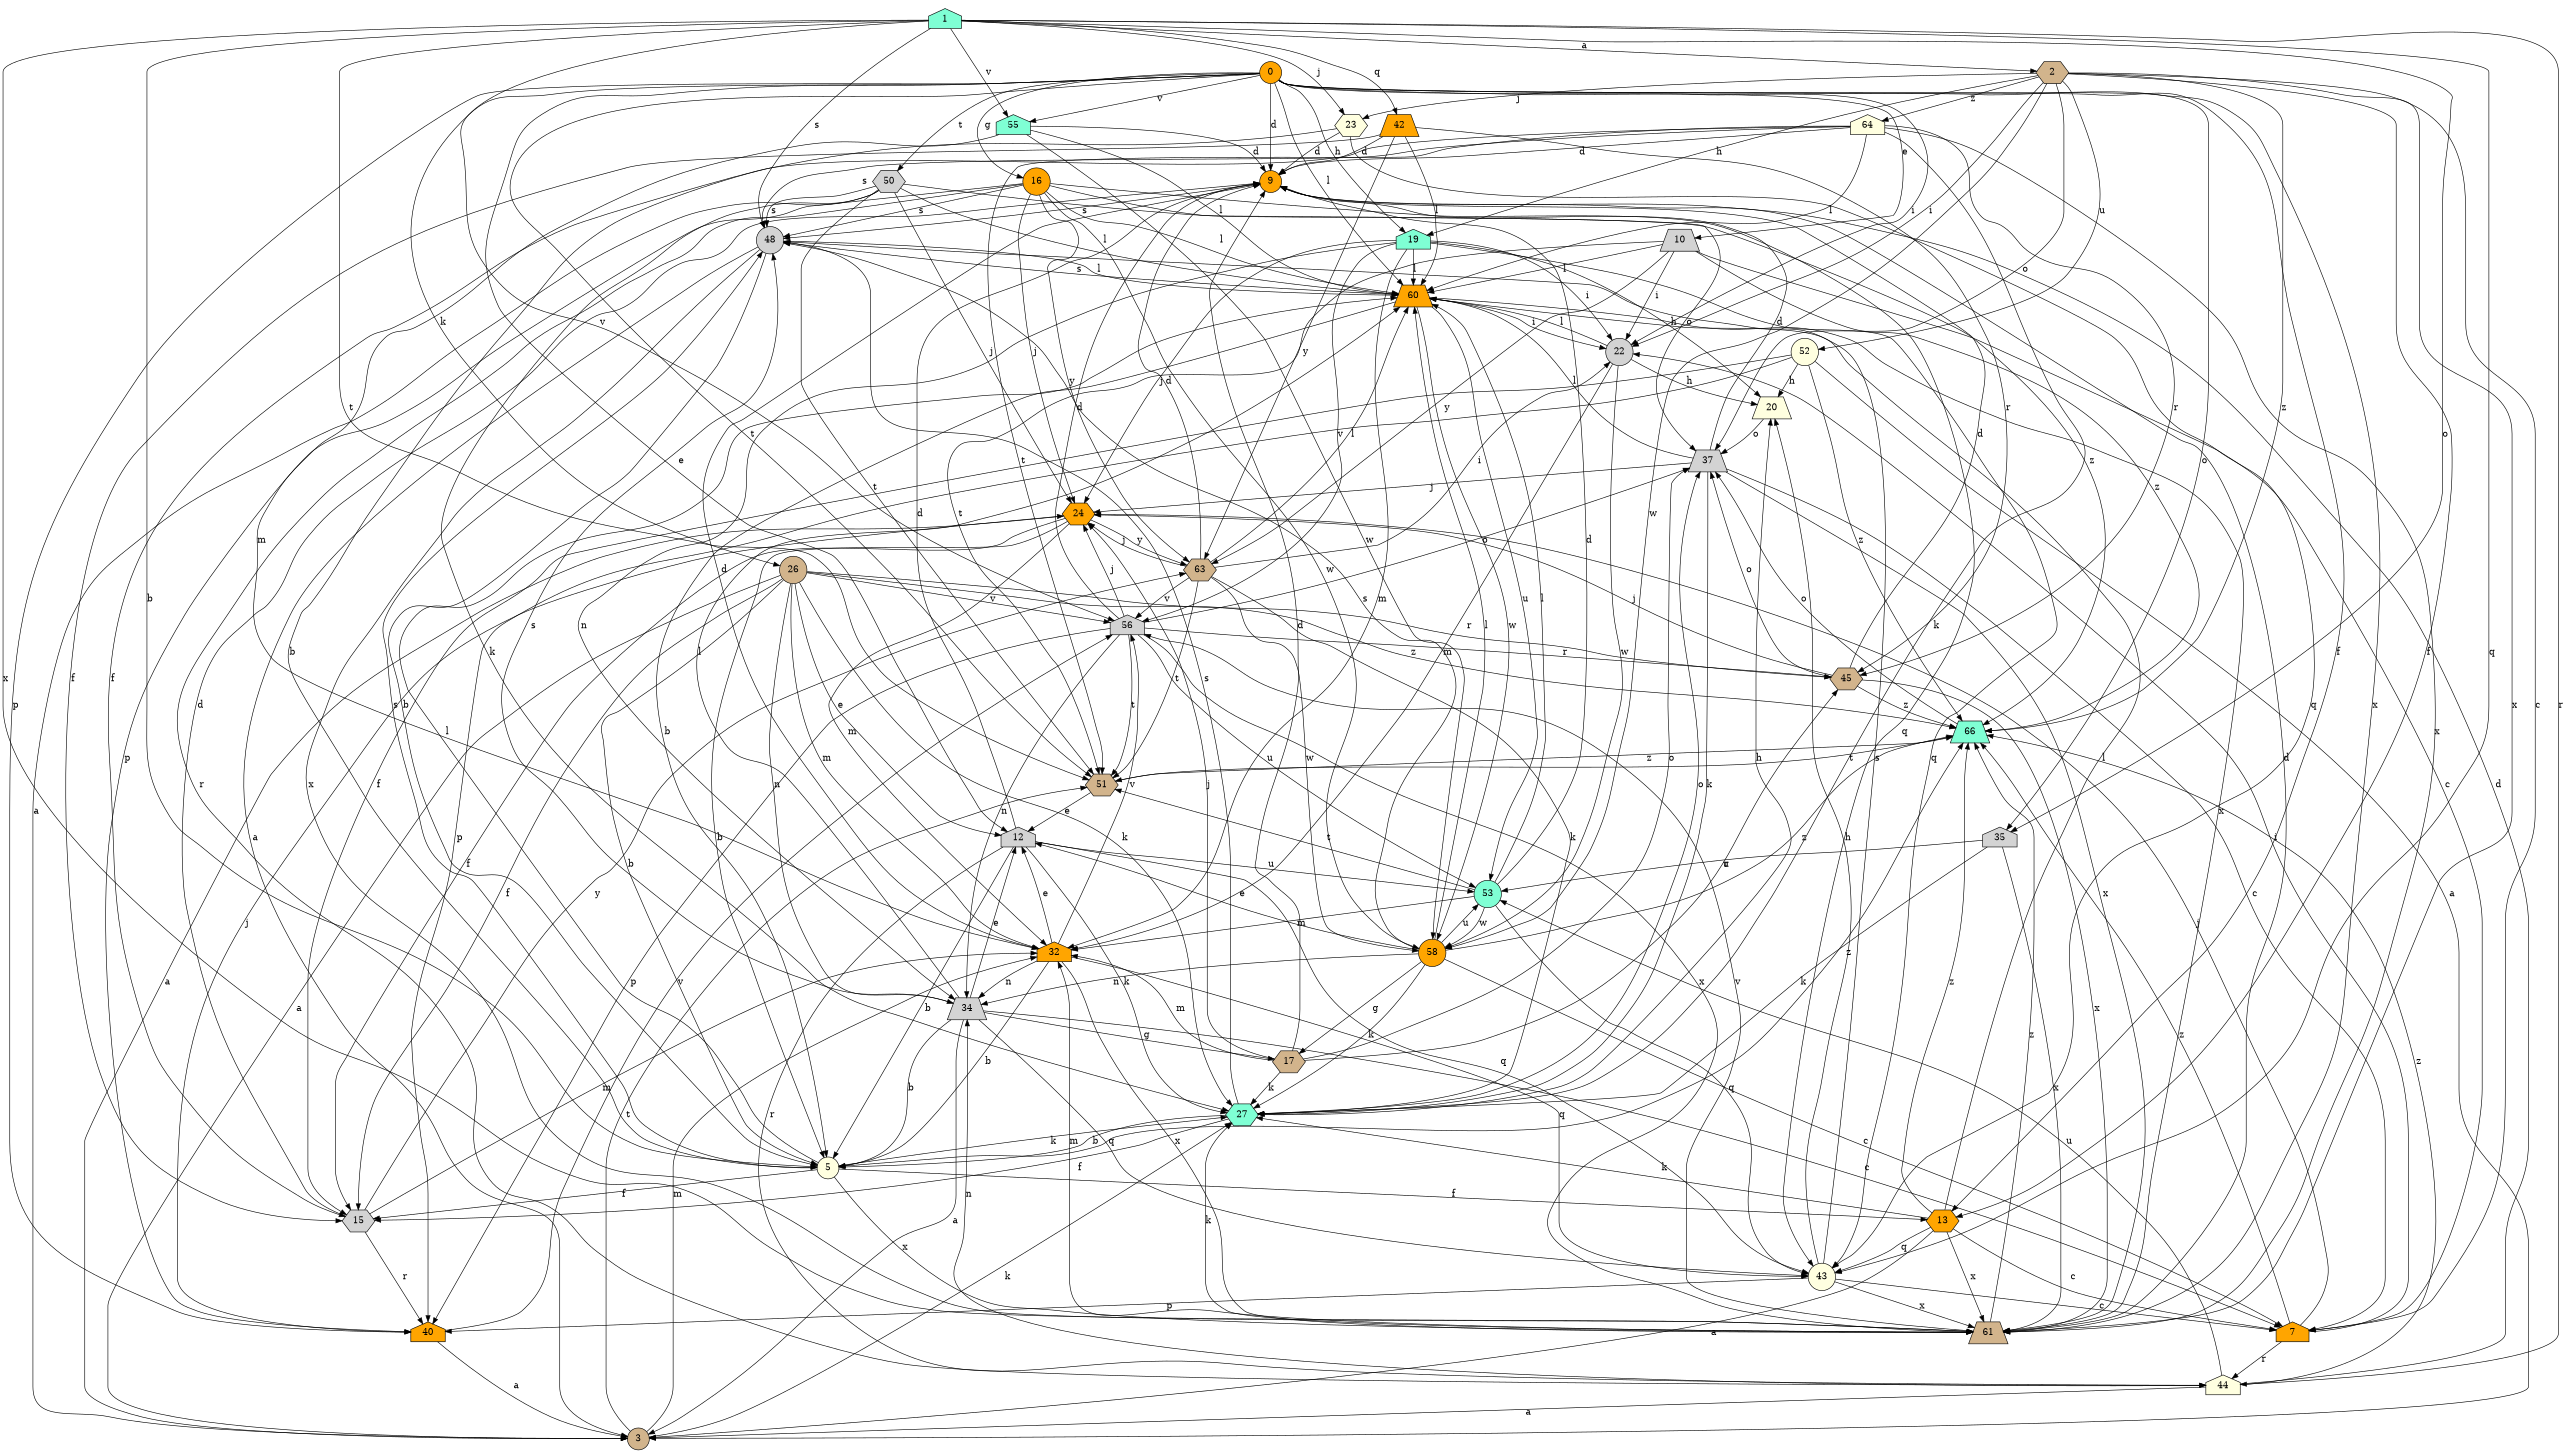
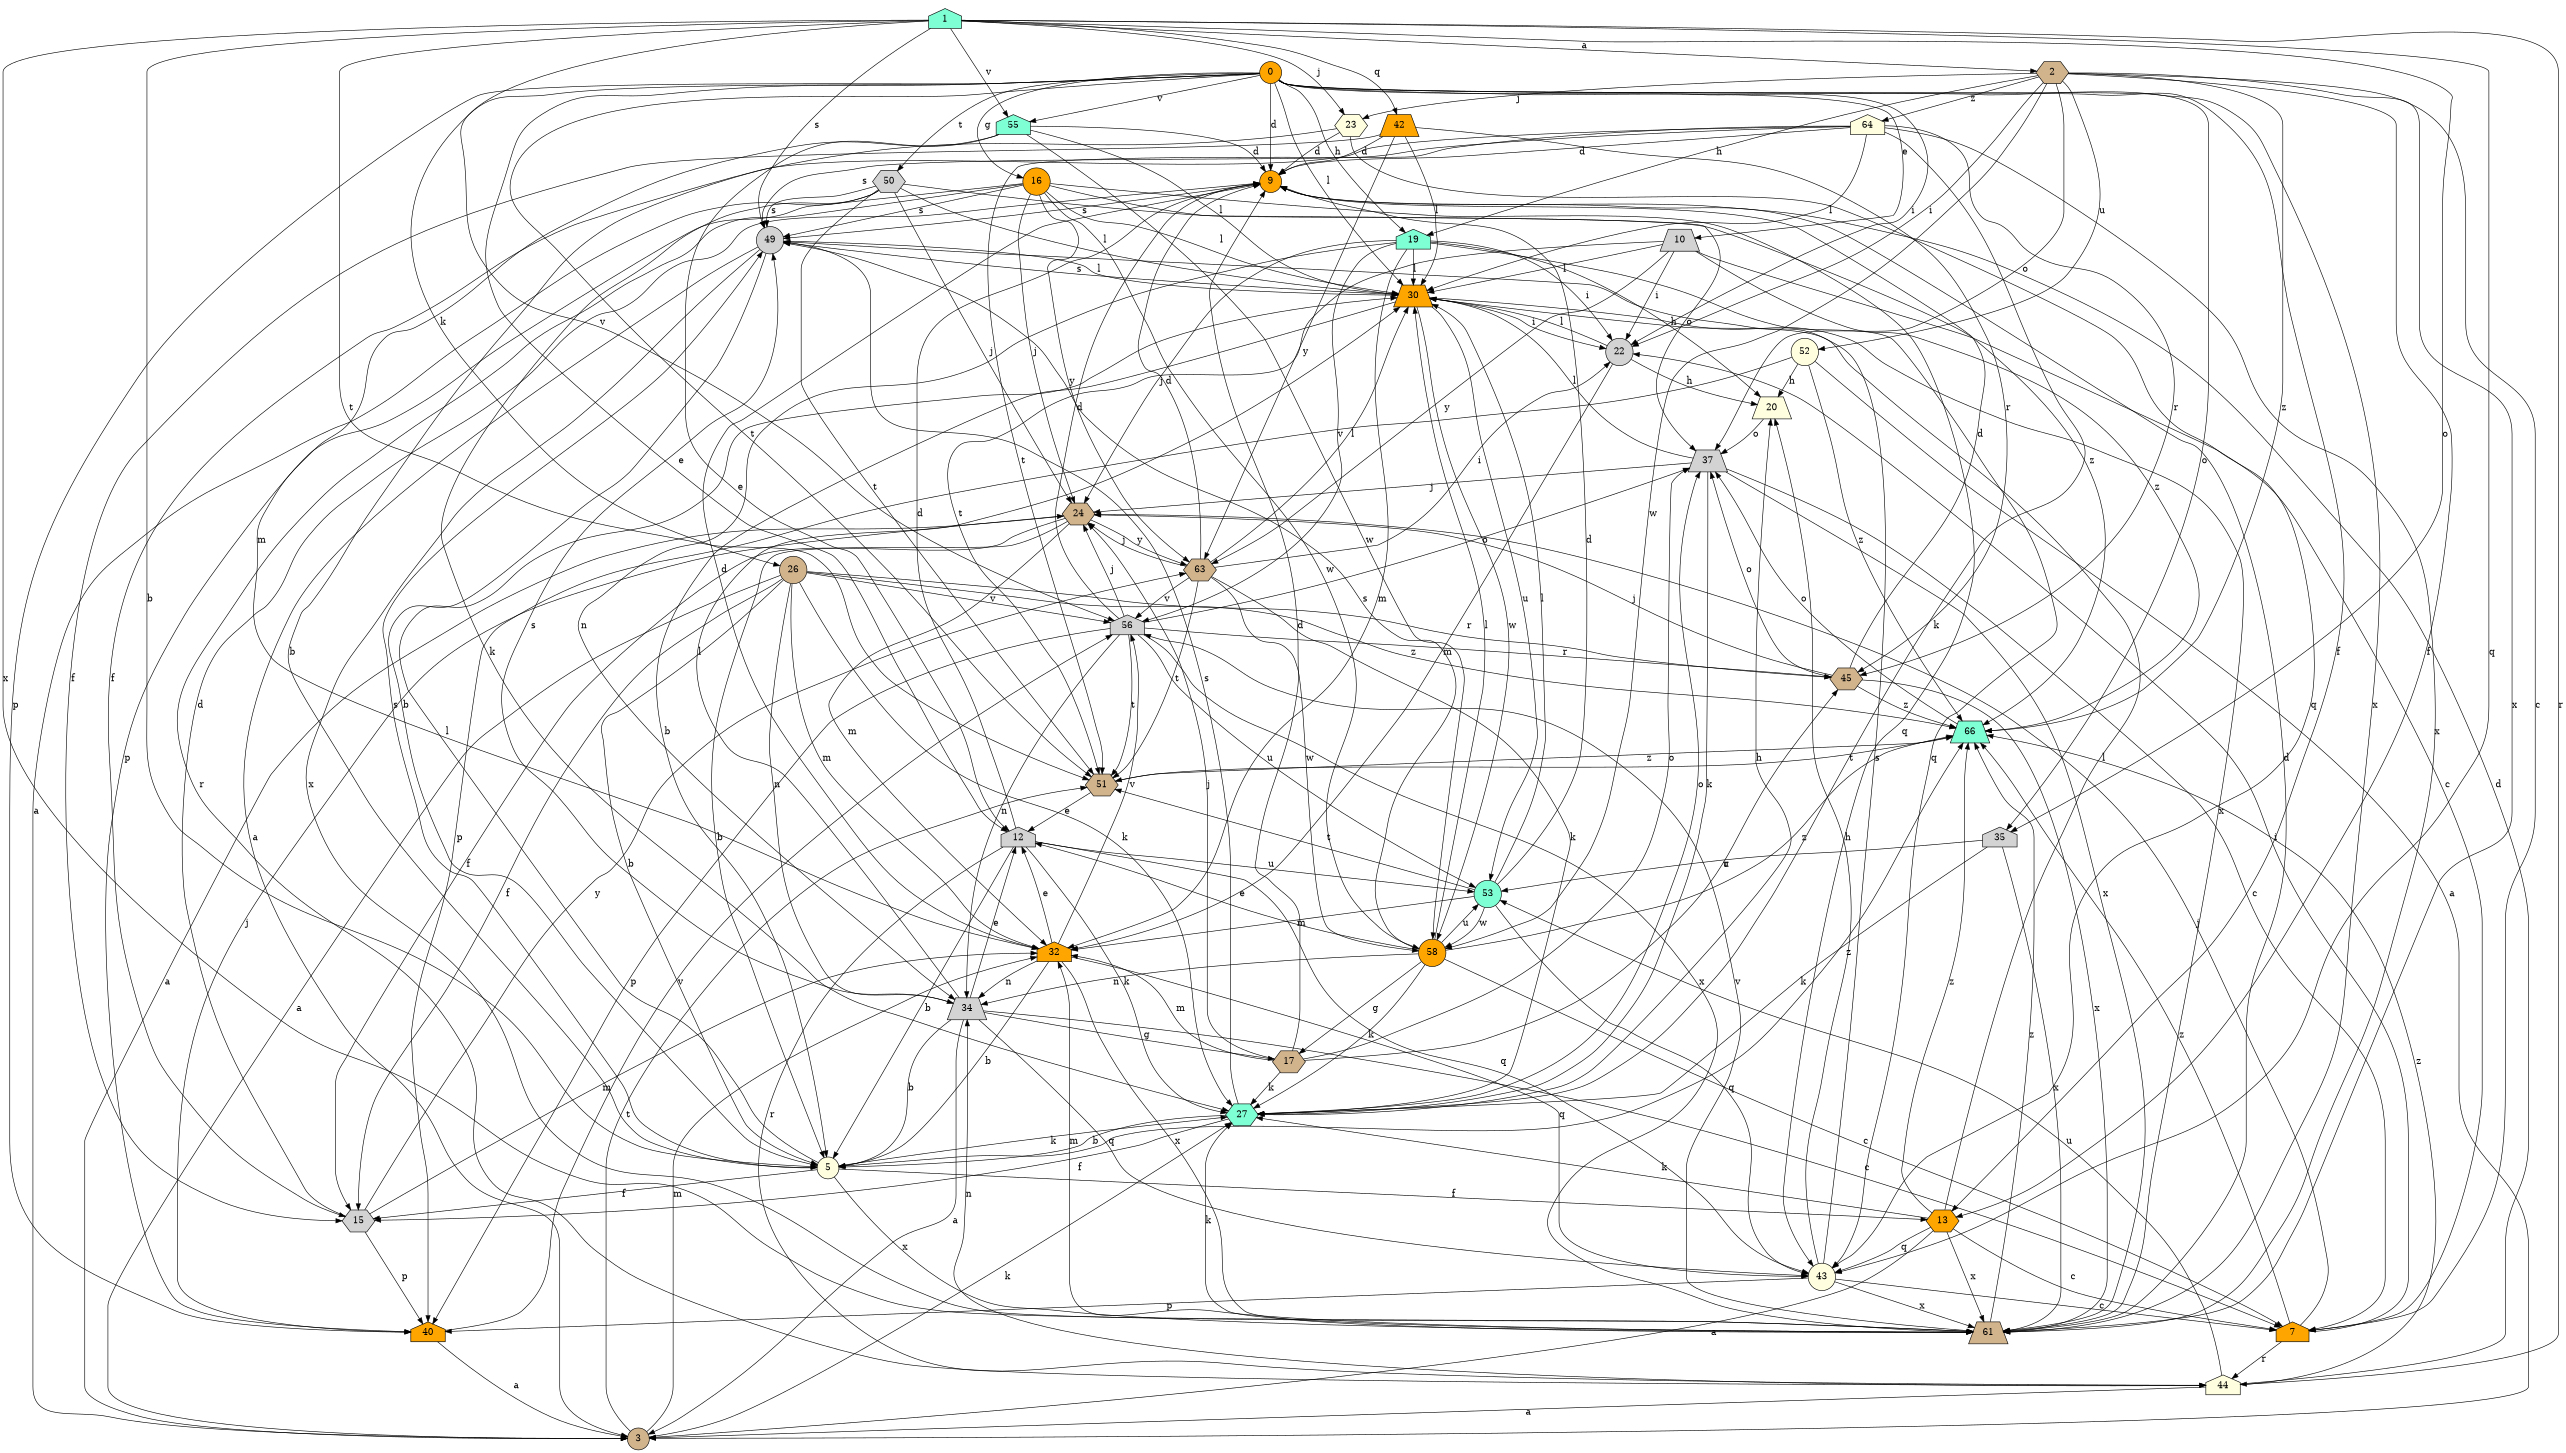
(770, 240) -> (770, 240)
(1776, 256) -> none
(1413, 296) -> (1413, 296)
(803, 508) -> none
(1079, 514) -> (1079, 514)
(1622, 676) -> none
(862, 736) -> (688, 430)
(405, 1277) -> (405, 1277)
